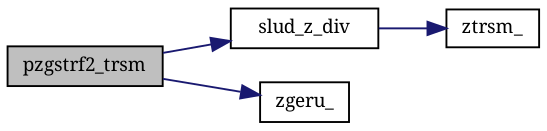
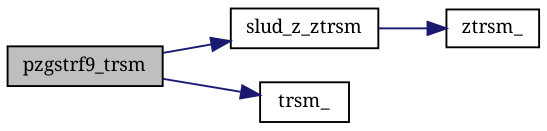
(305, 28) -> (305, 28)
(85, 66) -> (85, 66)
(305, 102) -> (305, 102)
